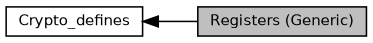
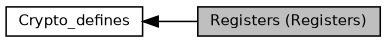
(282, 21) -> (289, 21)
